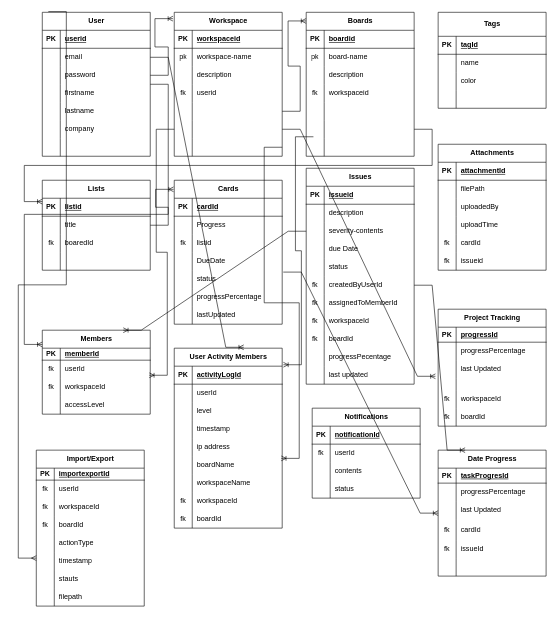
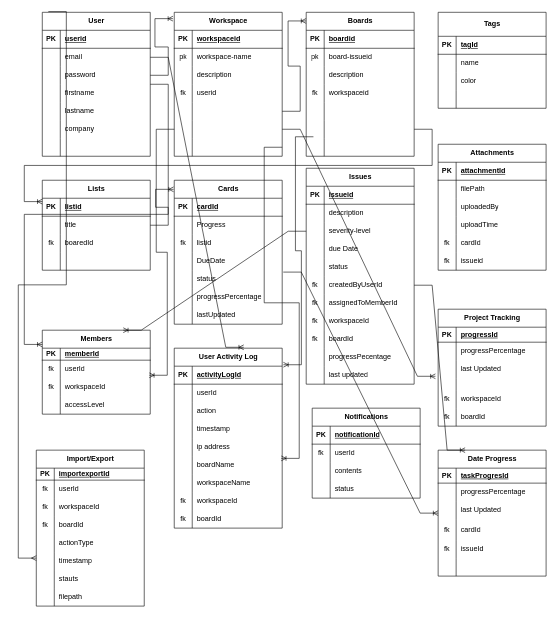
(349, 57) -> (353, 57)
(362, 231) -> (355, 231)
(229, 357) -> (229, 357)
(205, 411) -> (208, 411)
